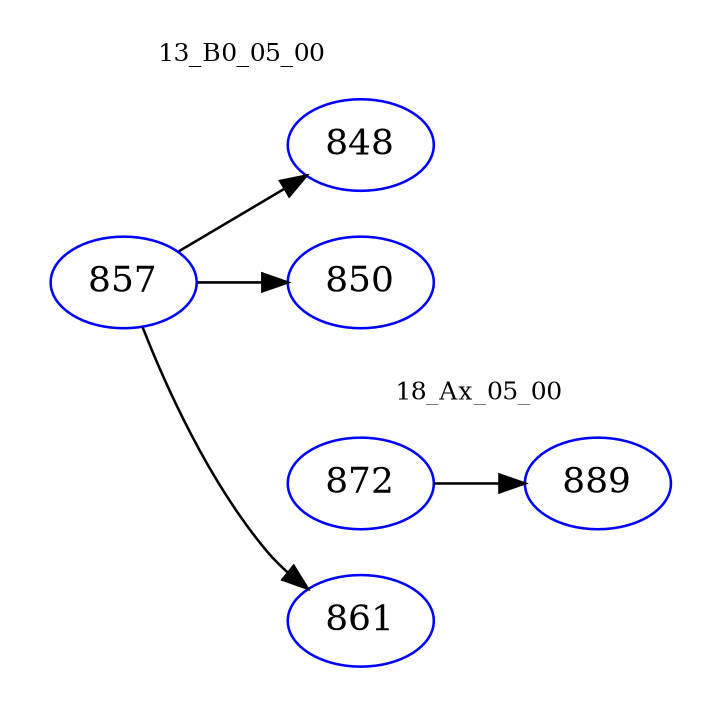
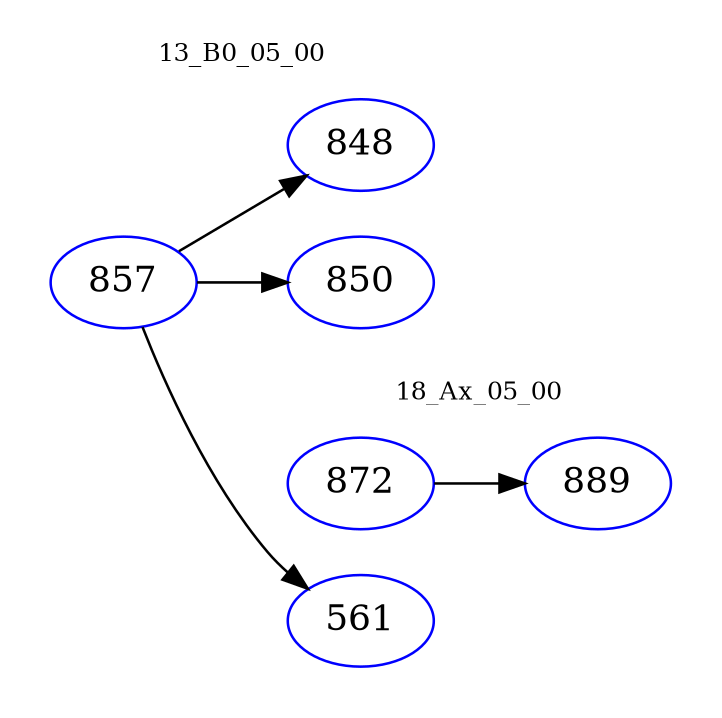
(361, 621) -> (361, 621)
